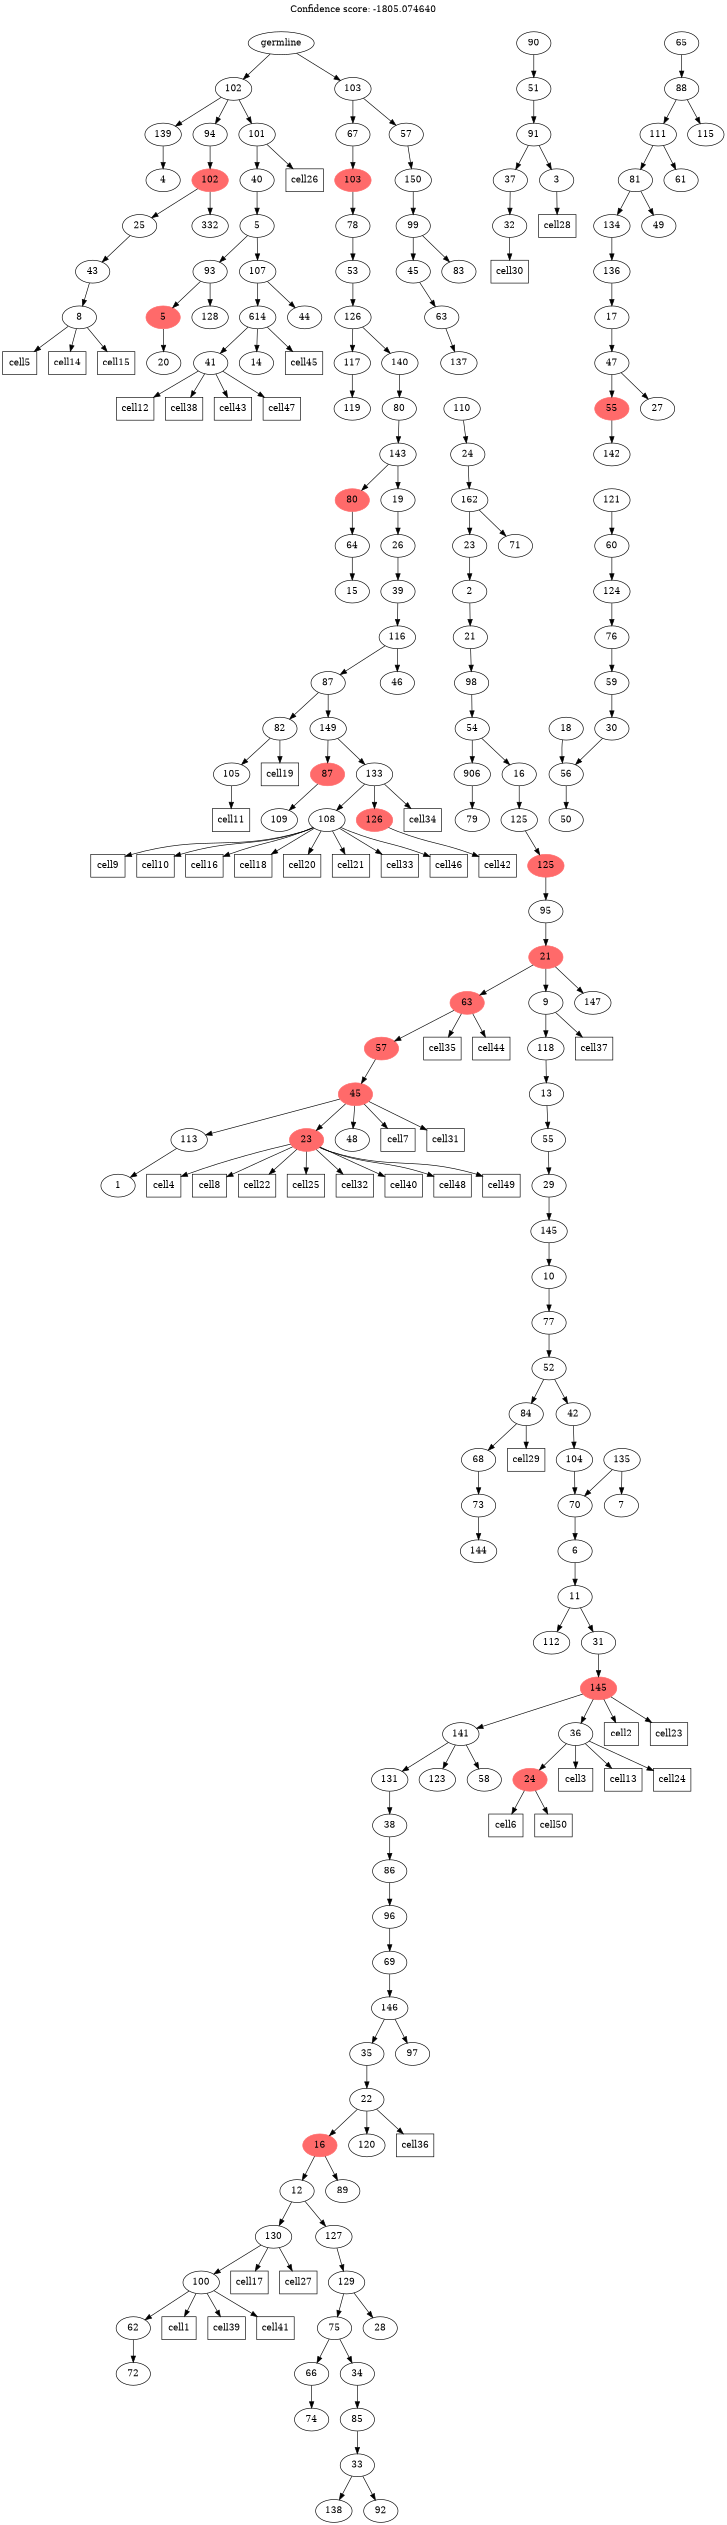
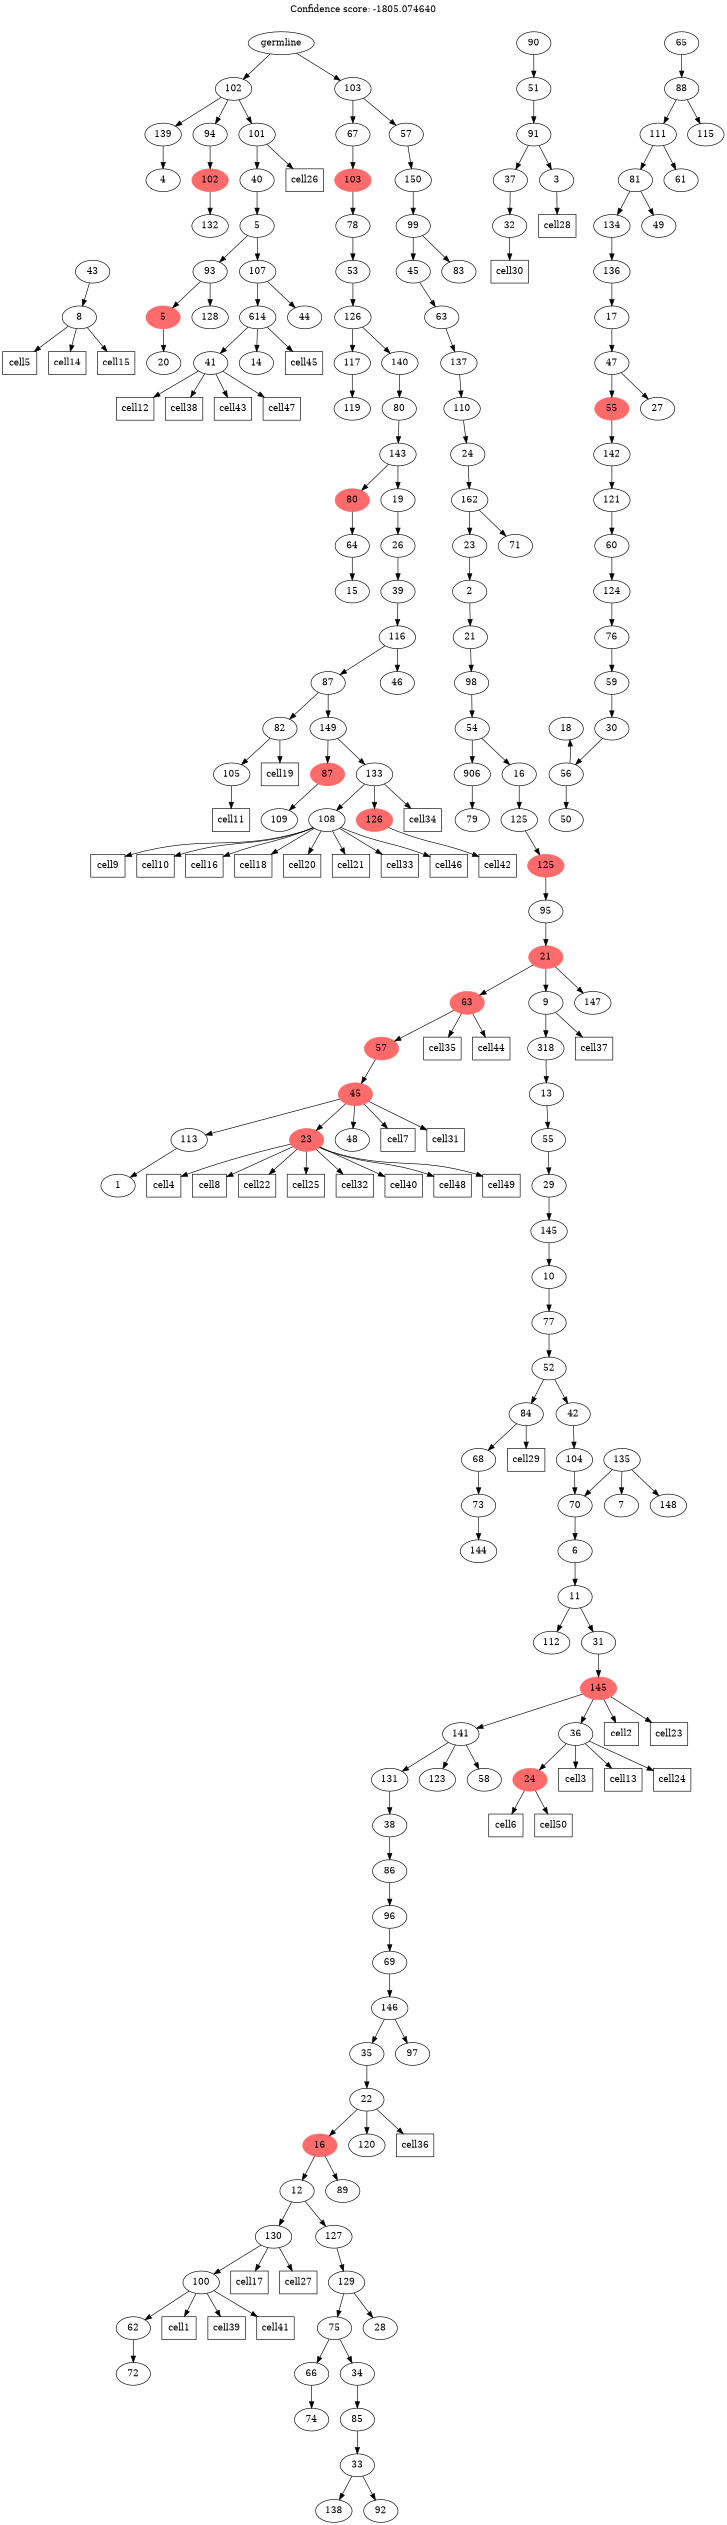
(140, 226) -> none
(210, 226) -> (210, 226)
none -> (460, 383)
none -> (612, 474)
(562, 748) -> (570, 755)
(546, 1049) -> (546, 1049)
none -> (668, 1506)
